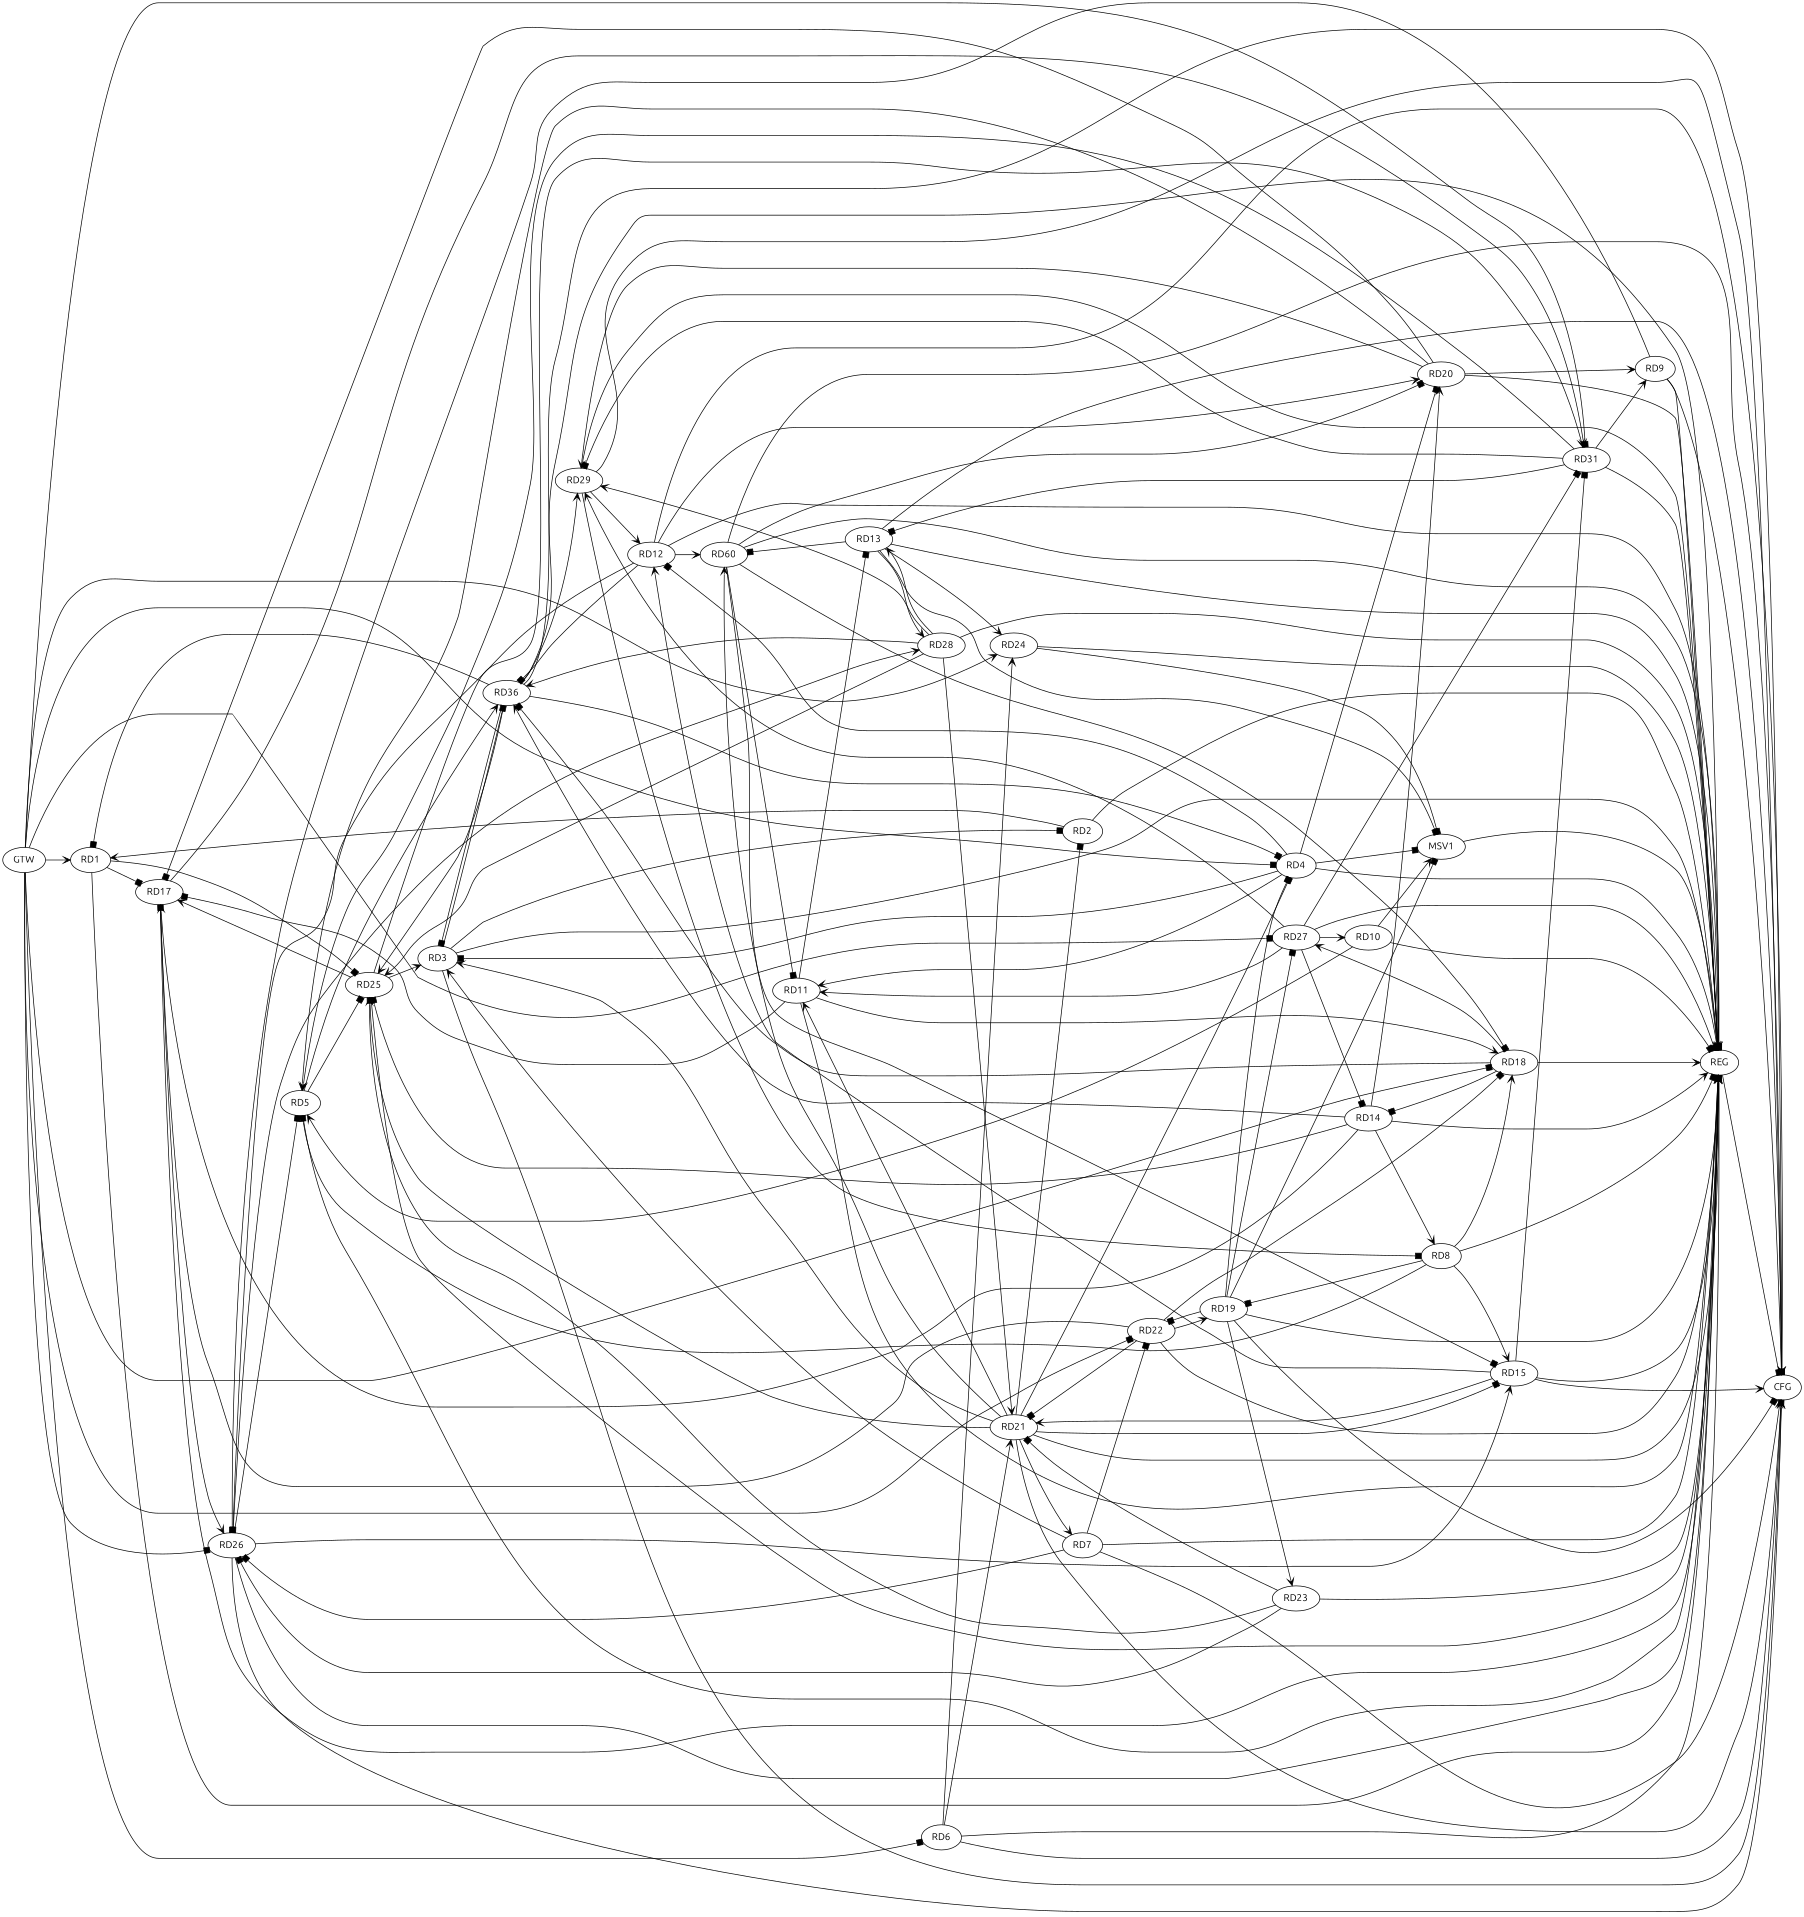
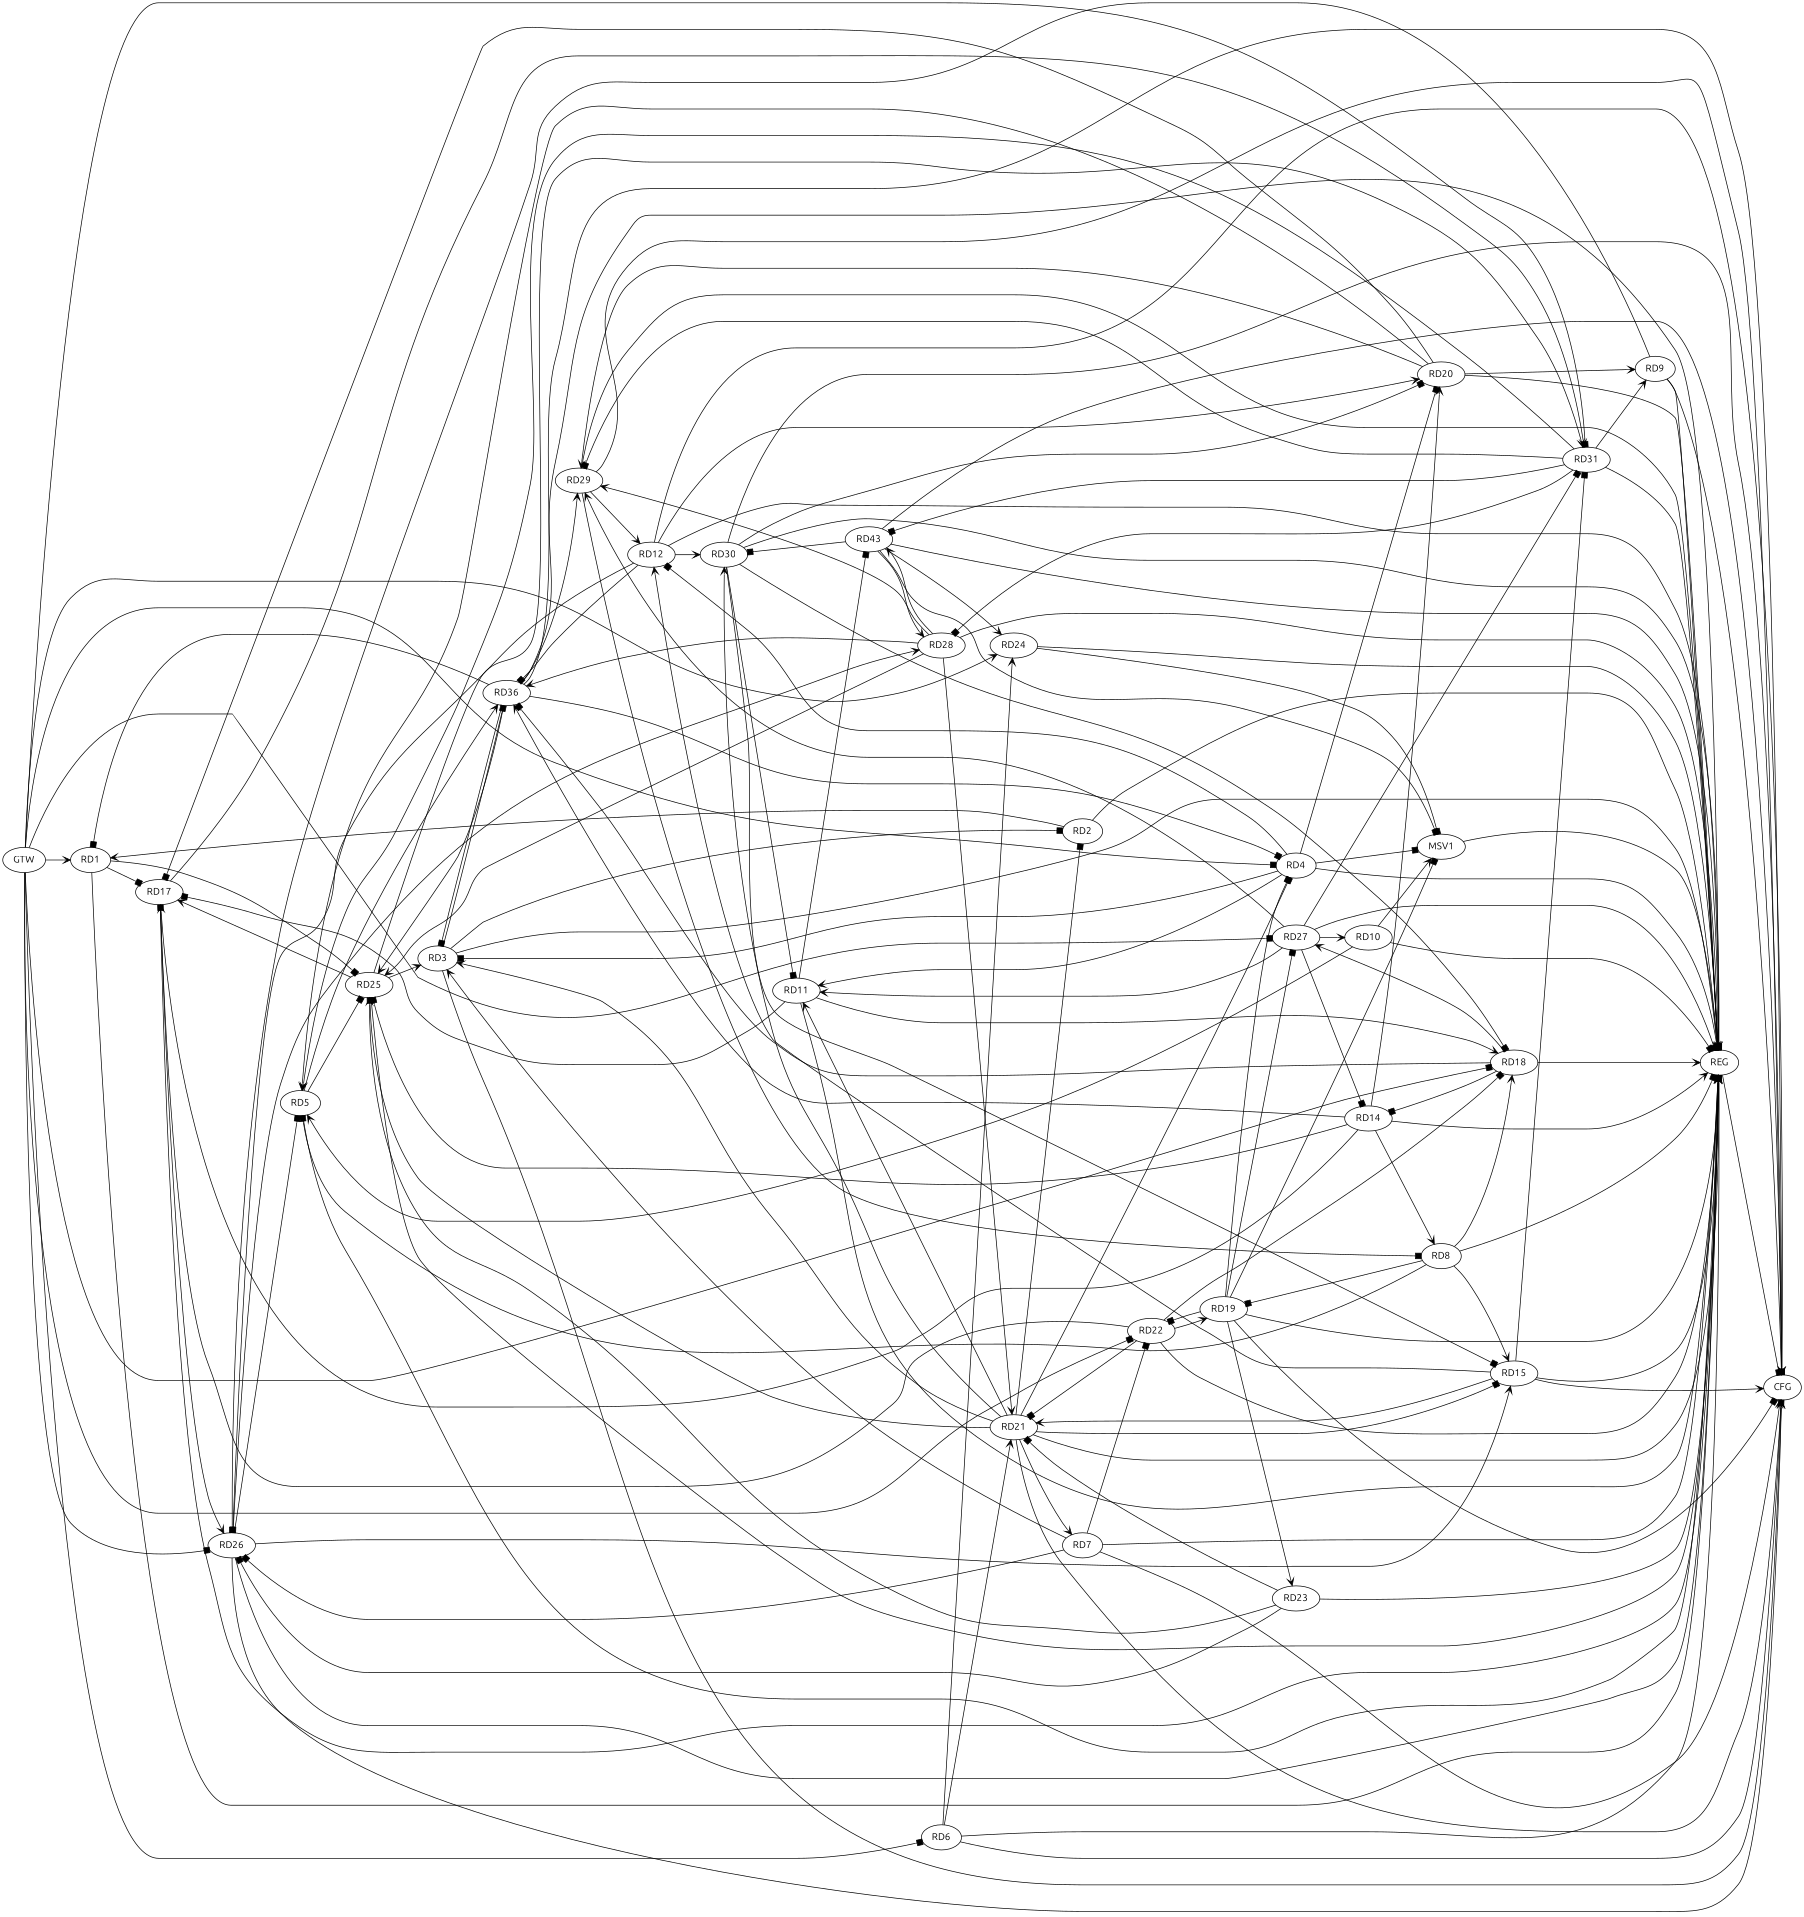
none -> (1258, 534)
(869, 539) -> (869, 539)
(724, 555) -> (724, 555)
